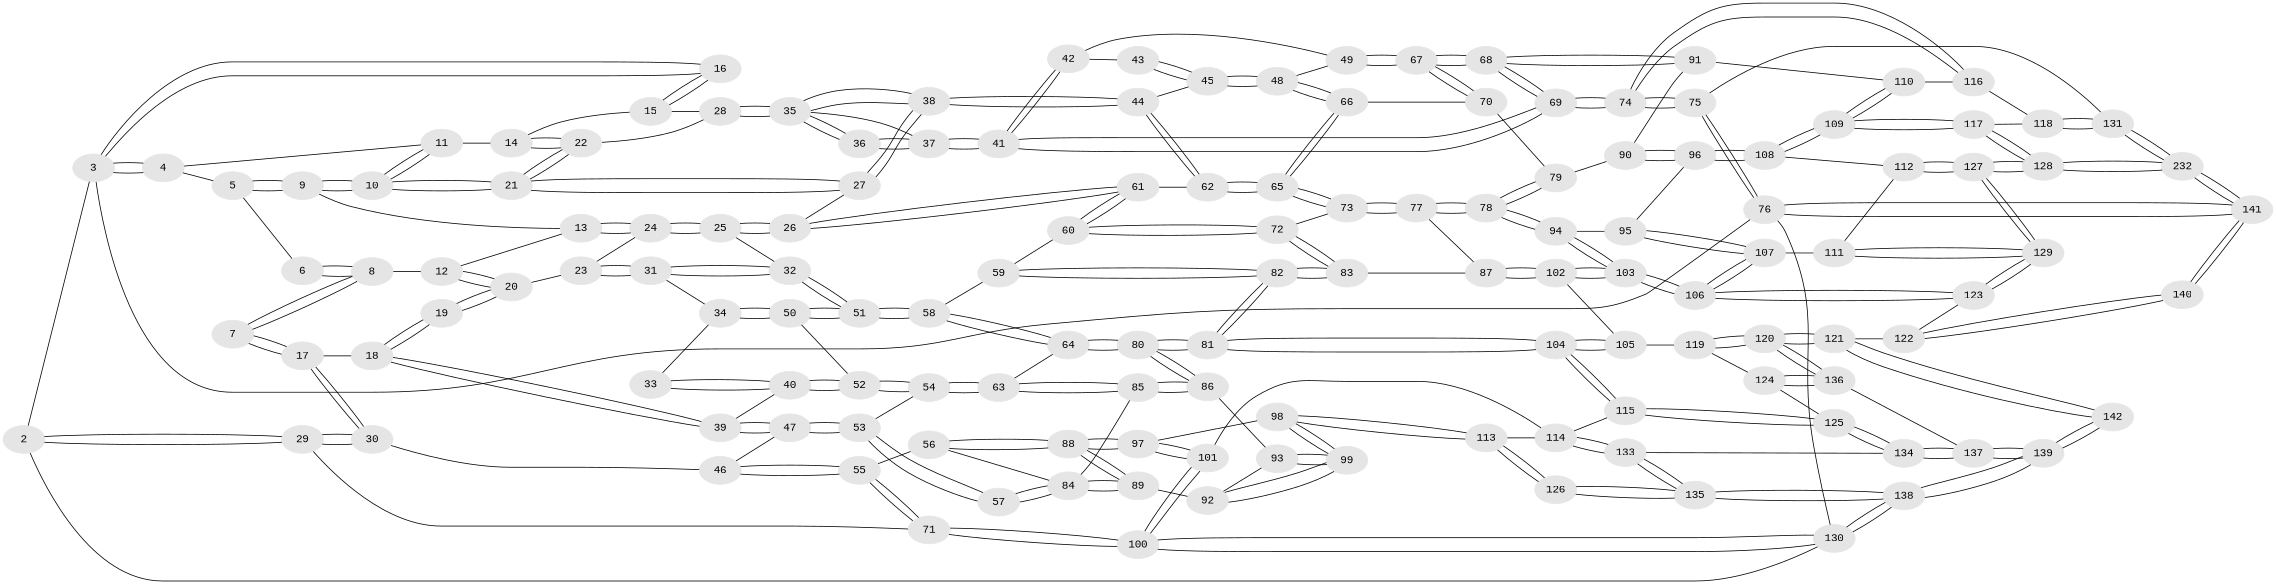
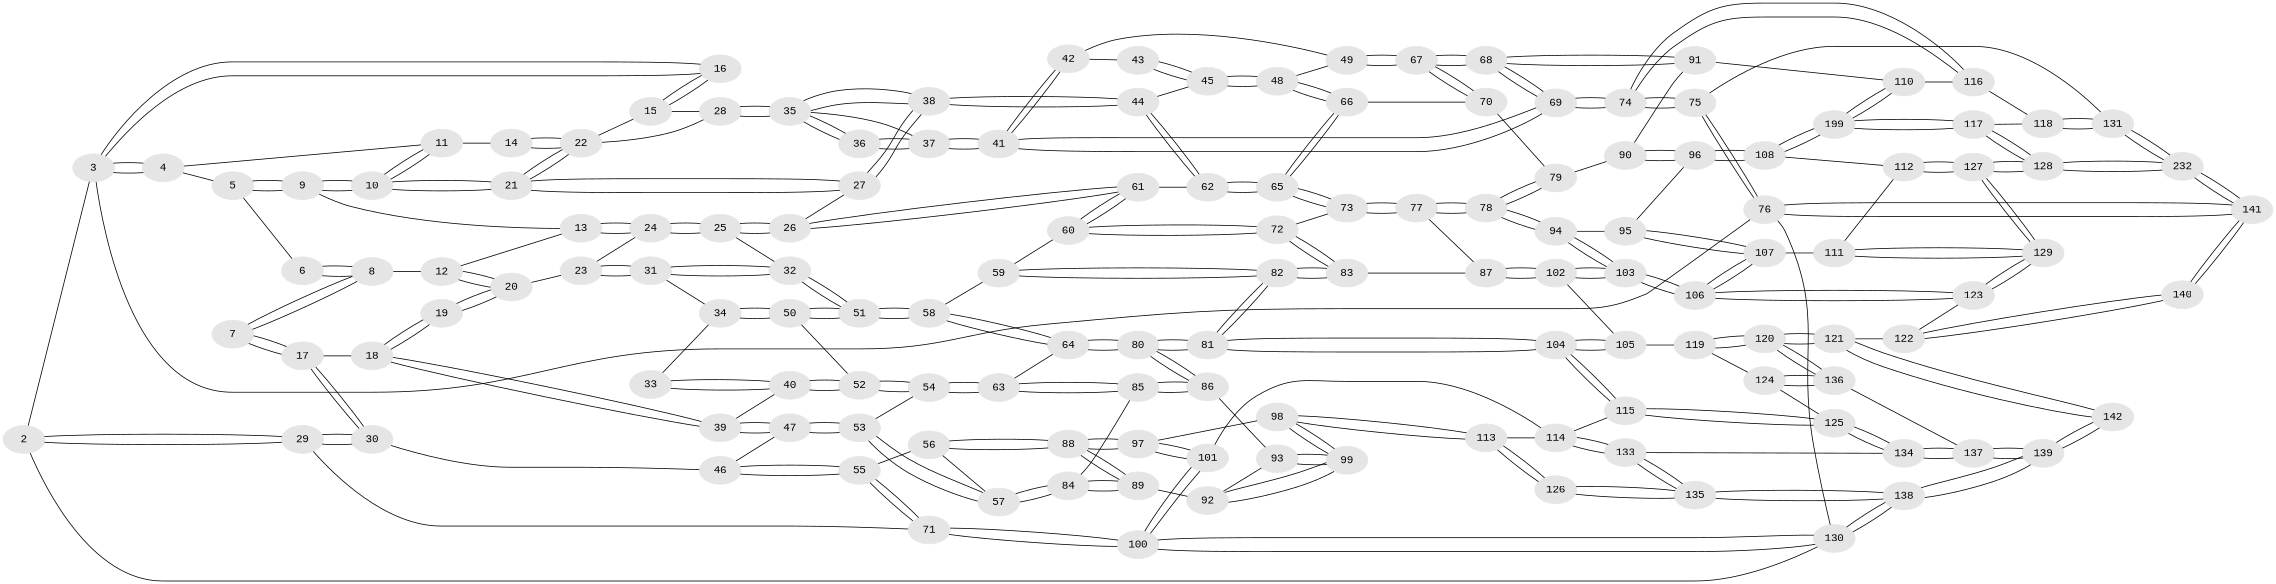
(578, 118) -> (616, 127)
(1834, 125) -> (1834, 125)
(999, 465) -> (964, 473)
